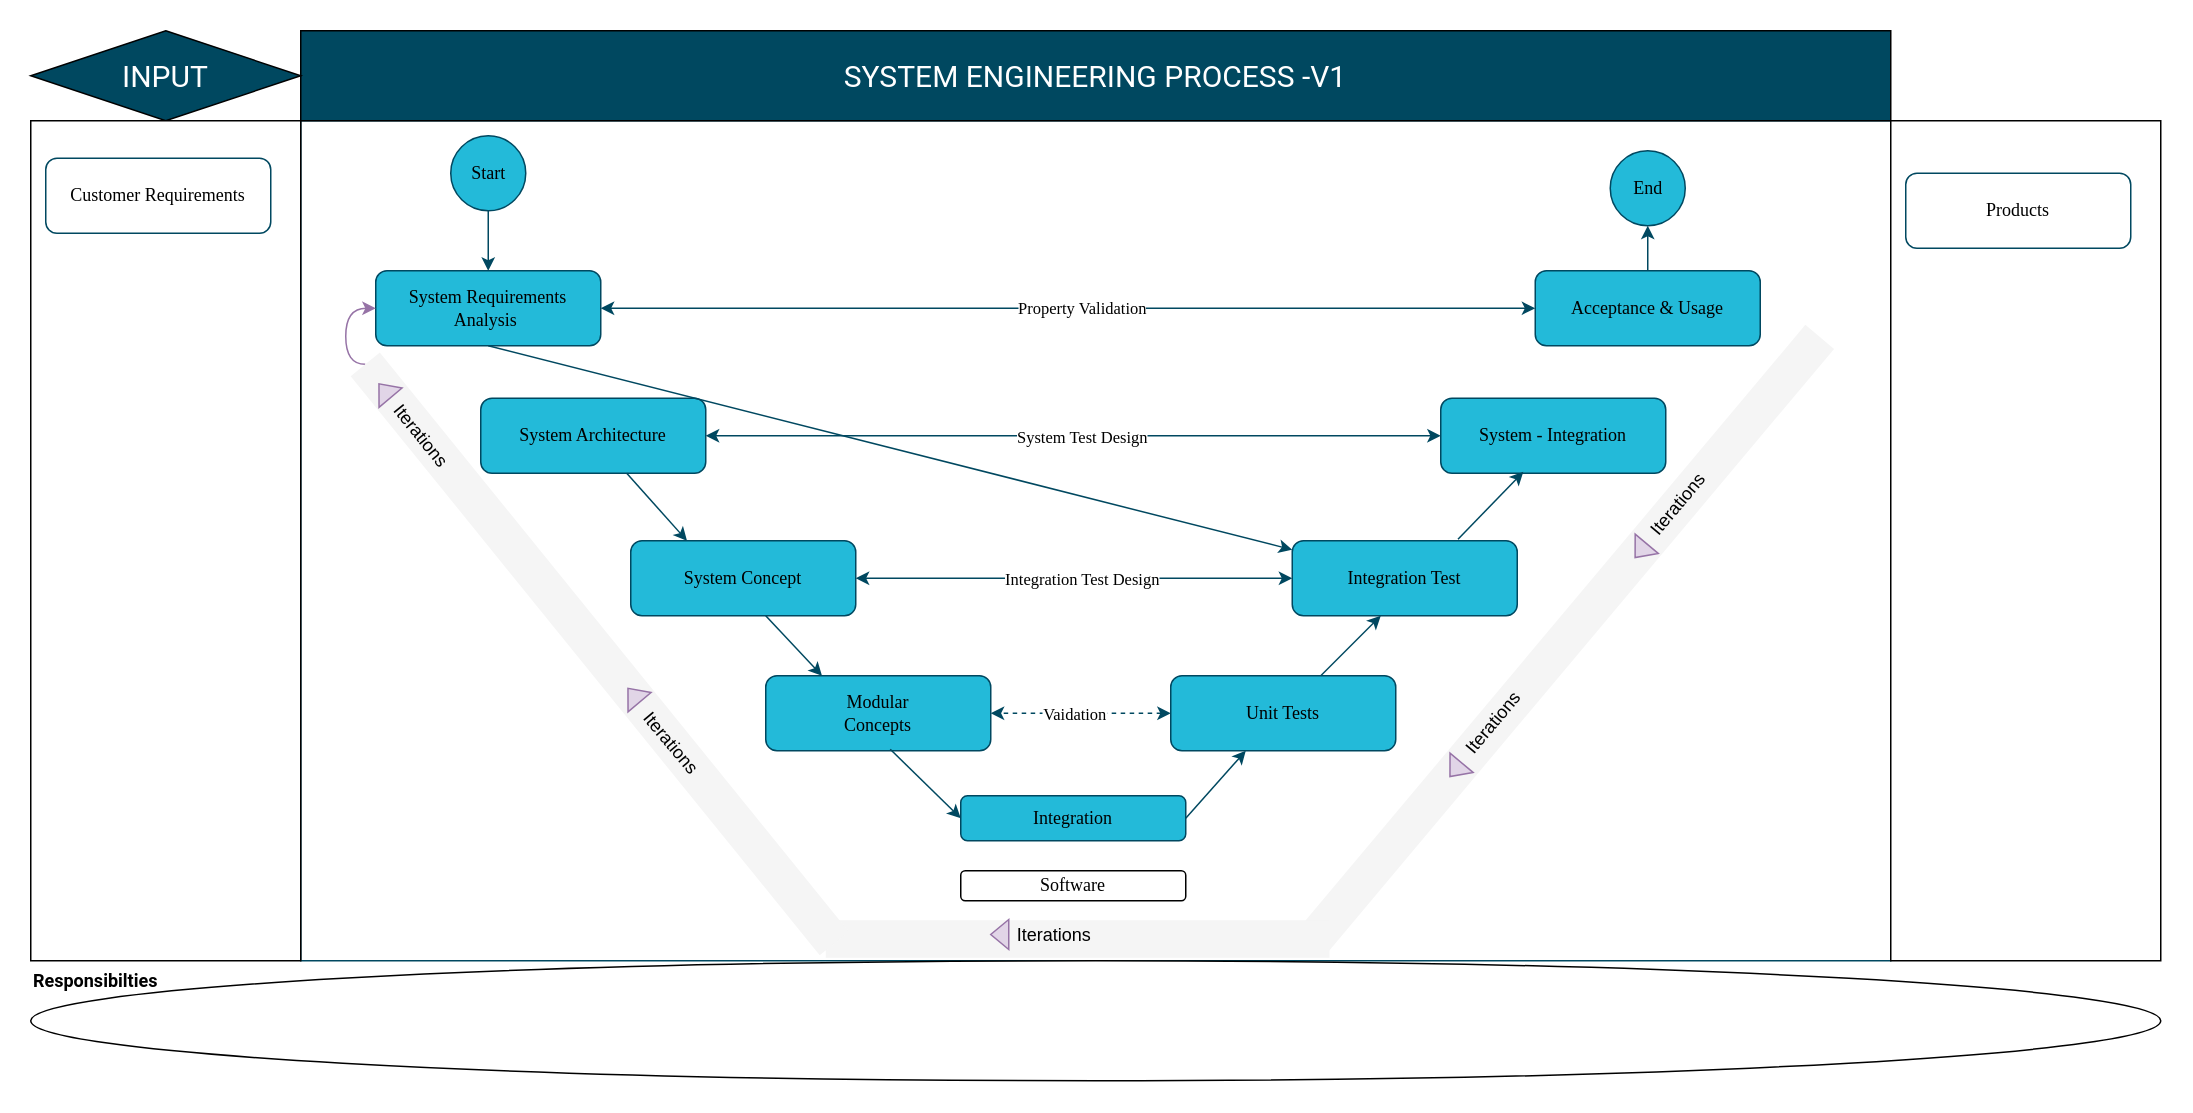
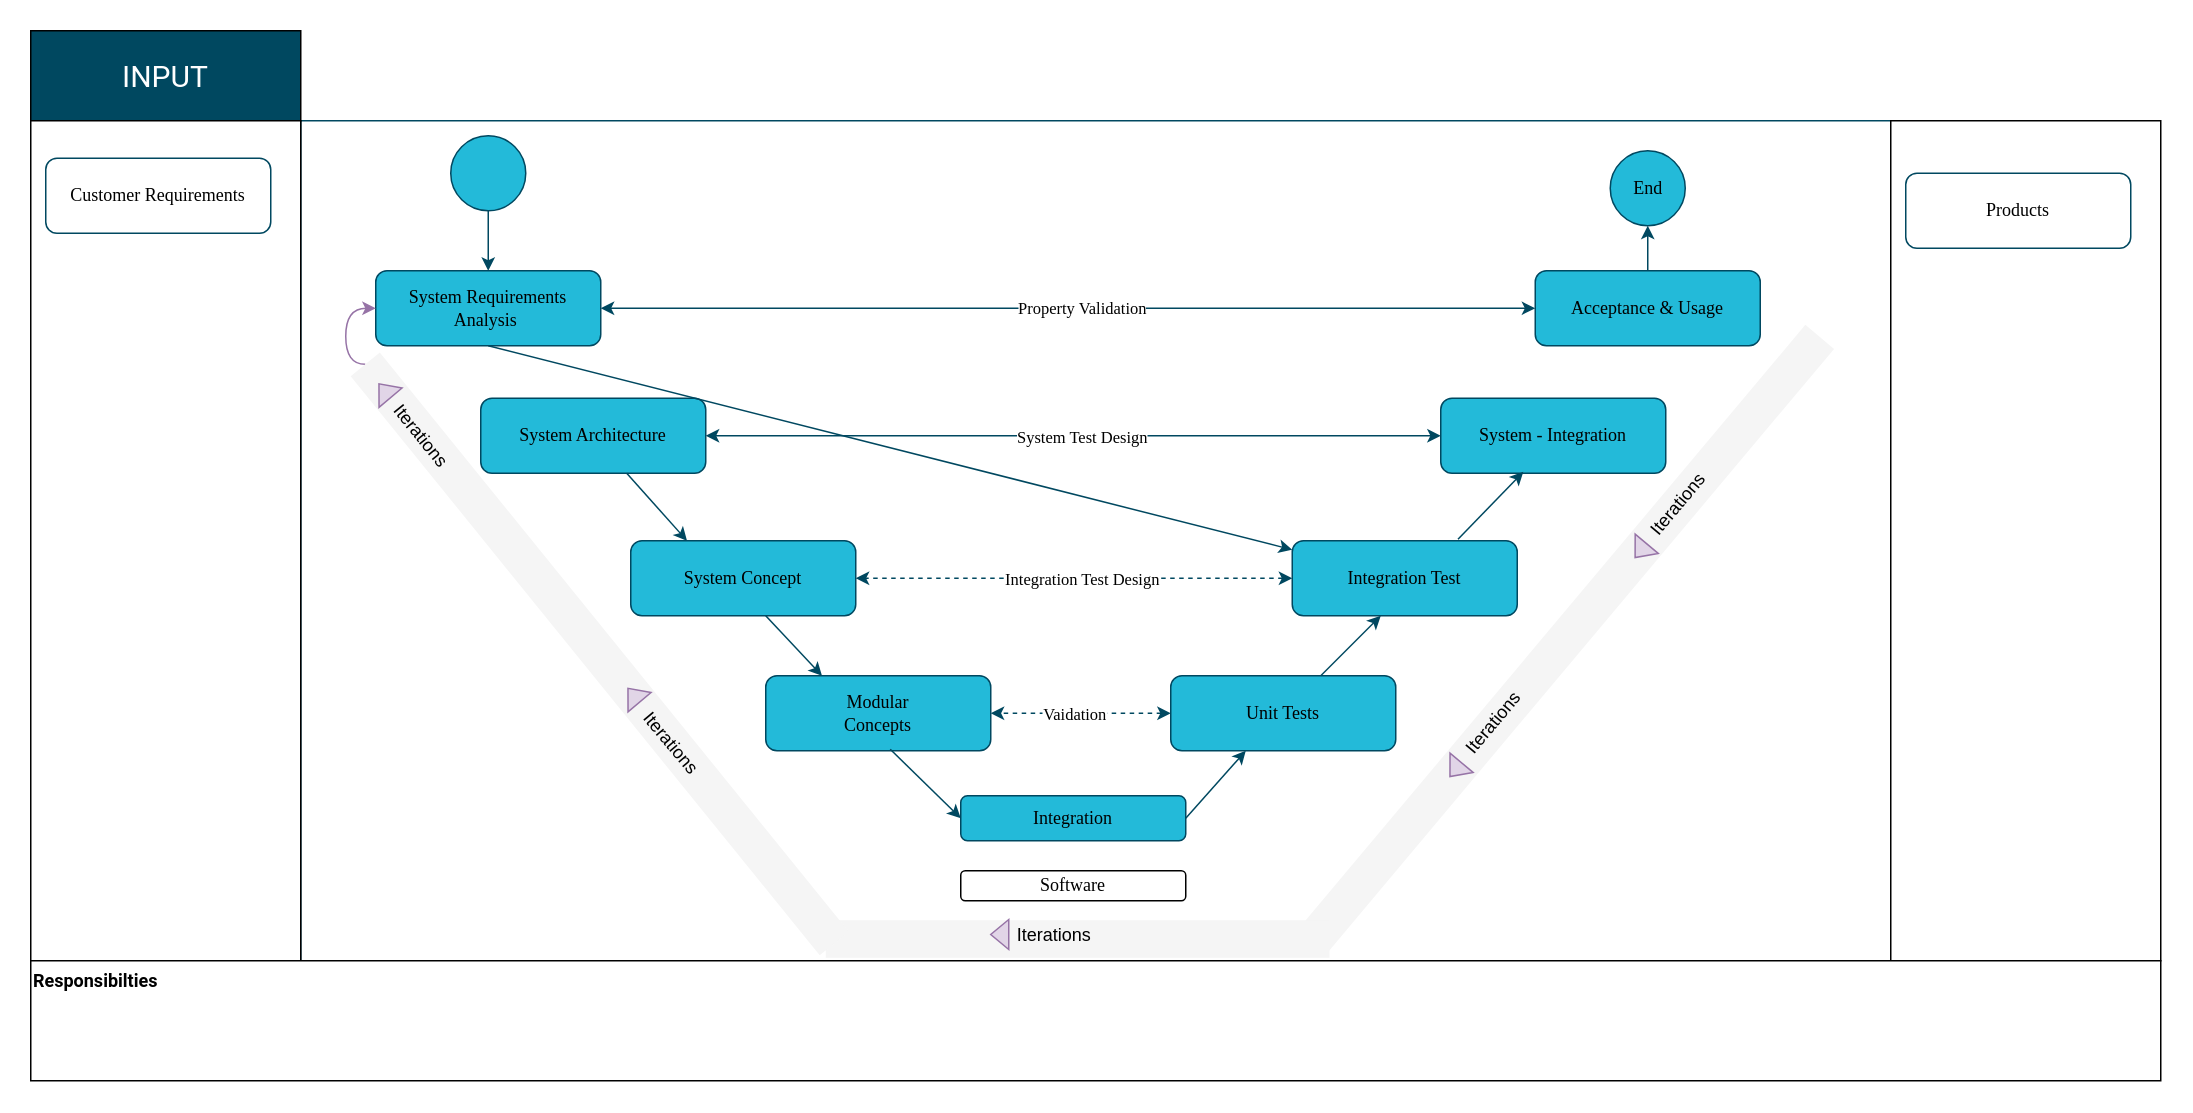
(166, 76) -> (166, 76)
(1096, 76) -> none
(488, 173) -> none
(937, 578) -> (937, 578)
(1096, 1021) -> (1096, 1021)
